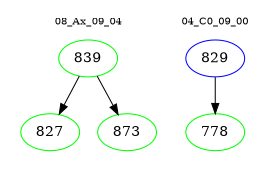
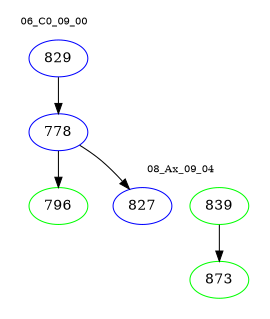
(215, 22) -> (54, 22)
(72, 91) -> (112, 170)
(50, 132) -> (142, 206)
(215, 132) -> (58, 132)
none -> (58, 206)
